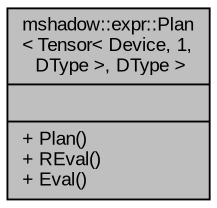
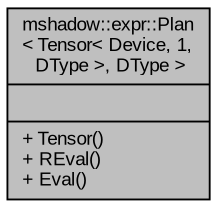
(55, 139) -> (63, 139)
